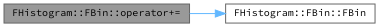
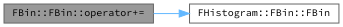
(97, 14) -> (79, 14)
